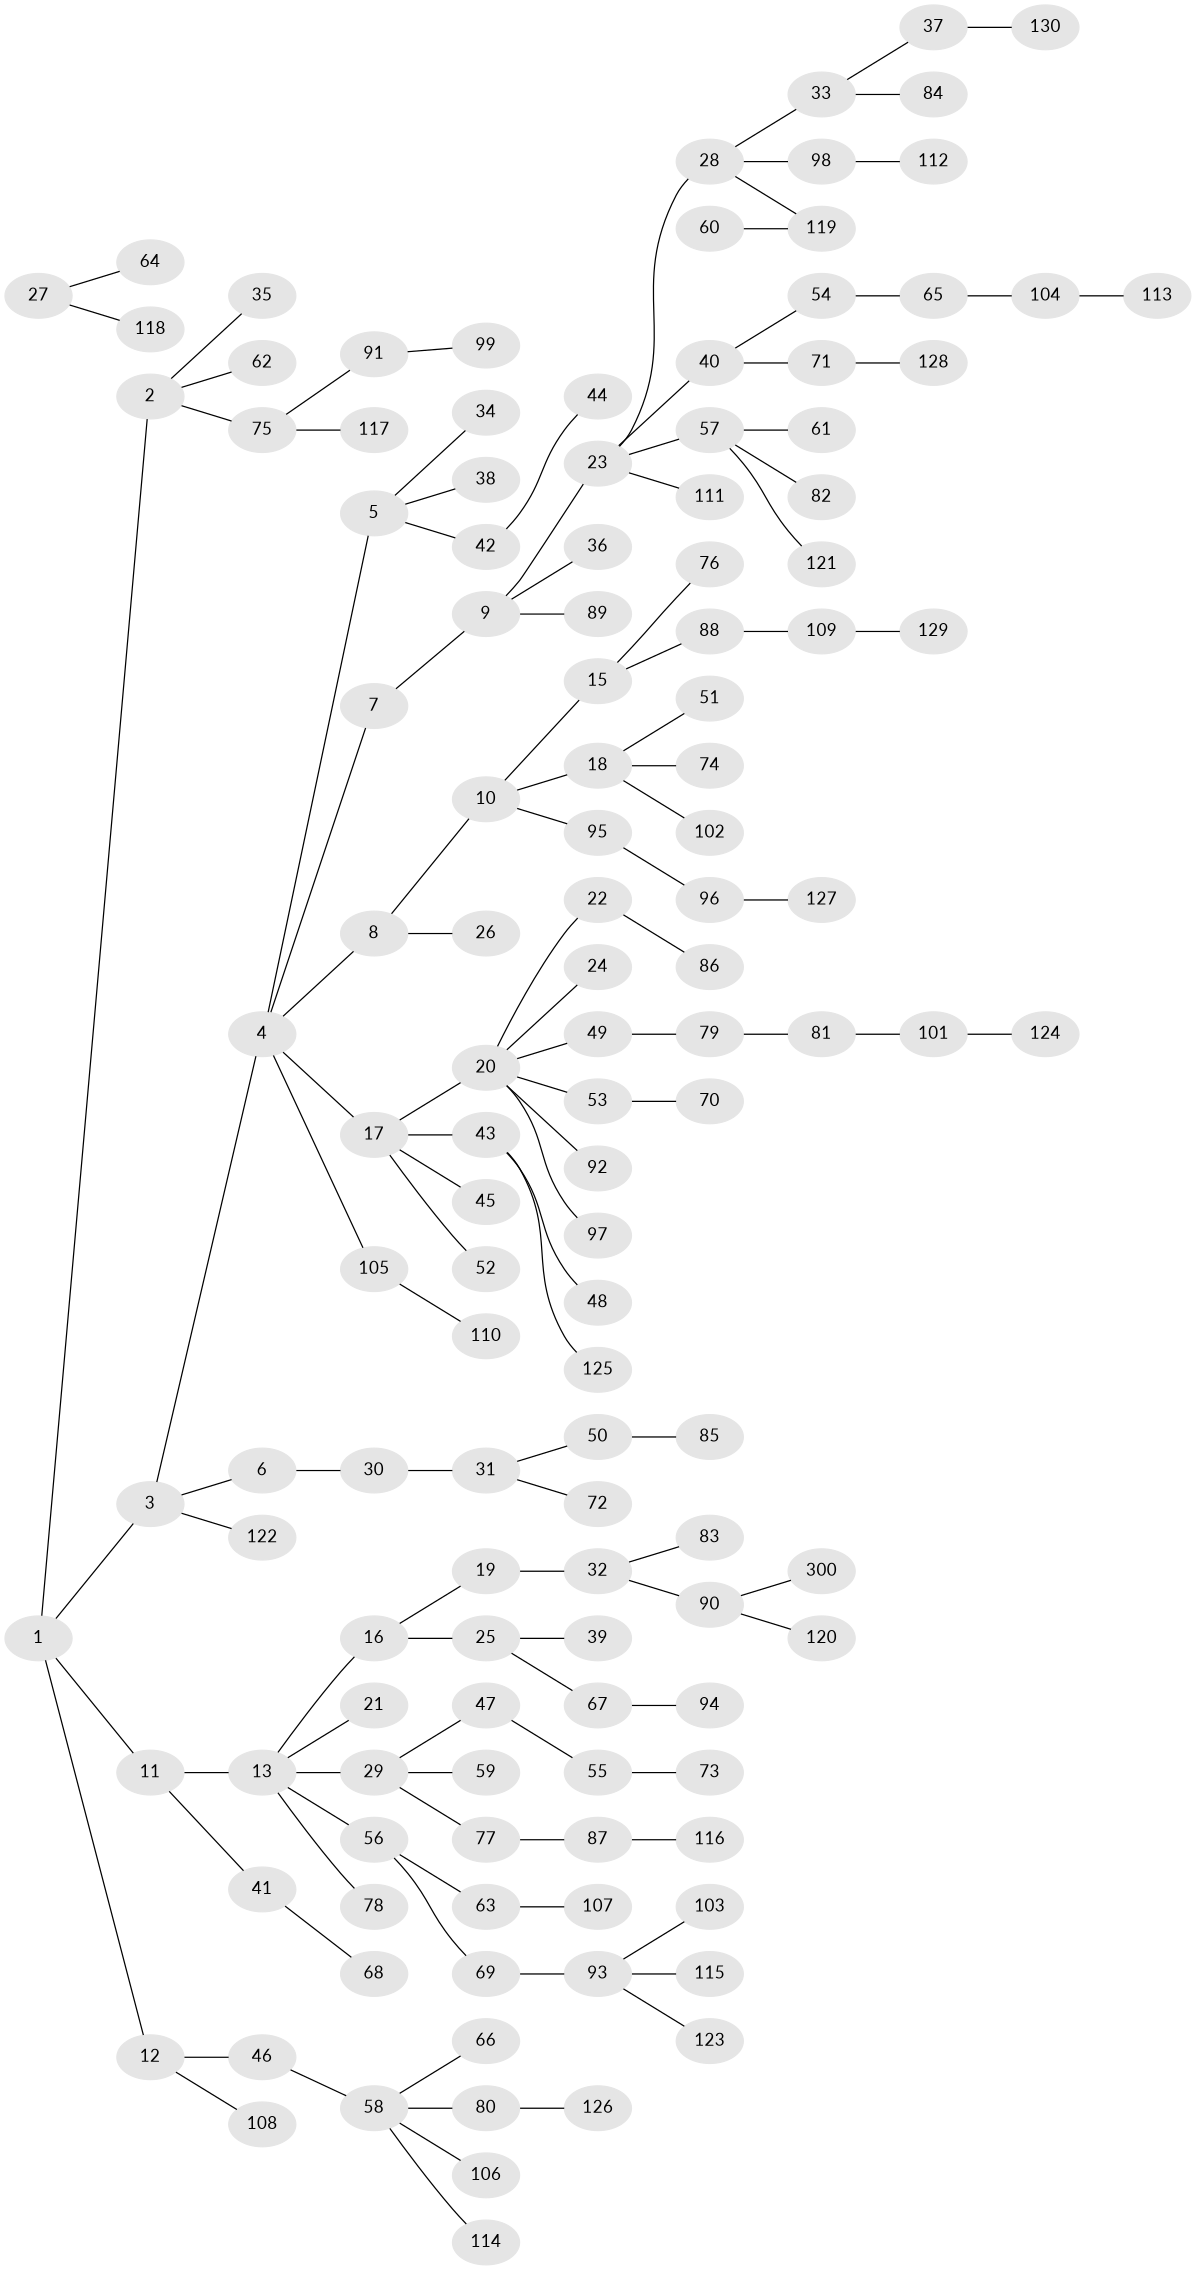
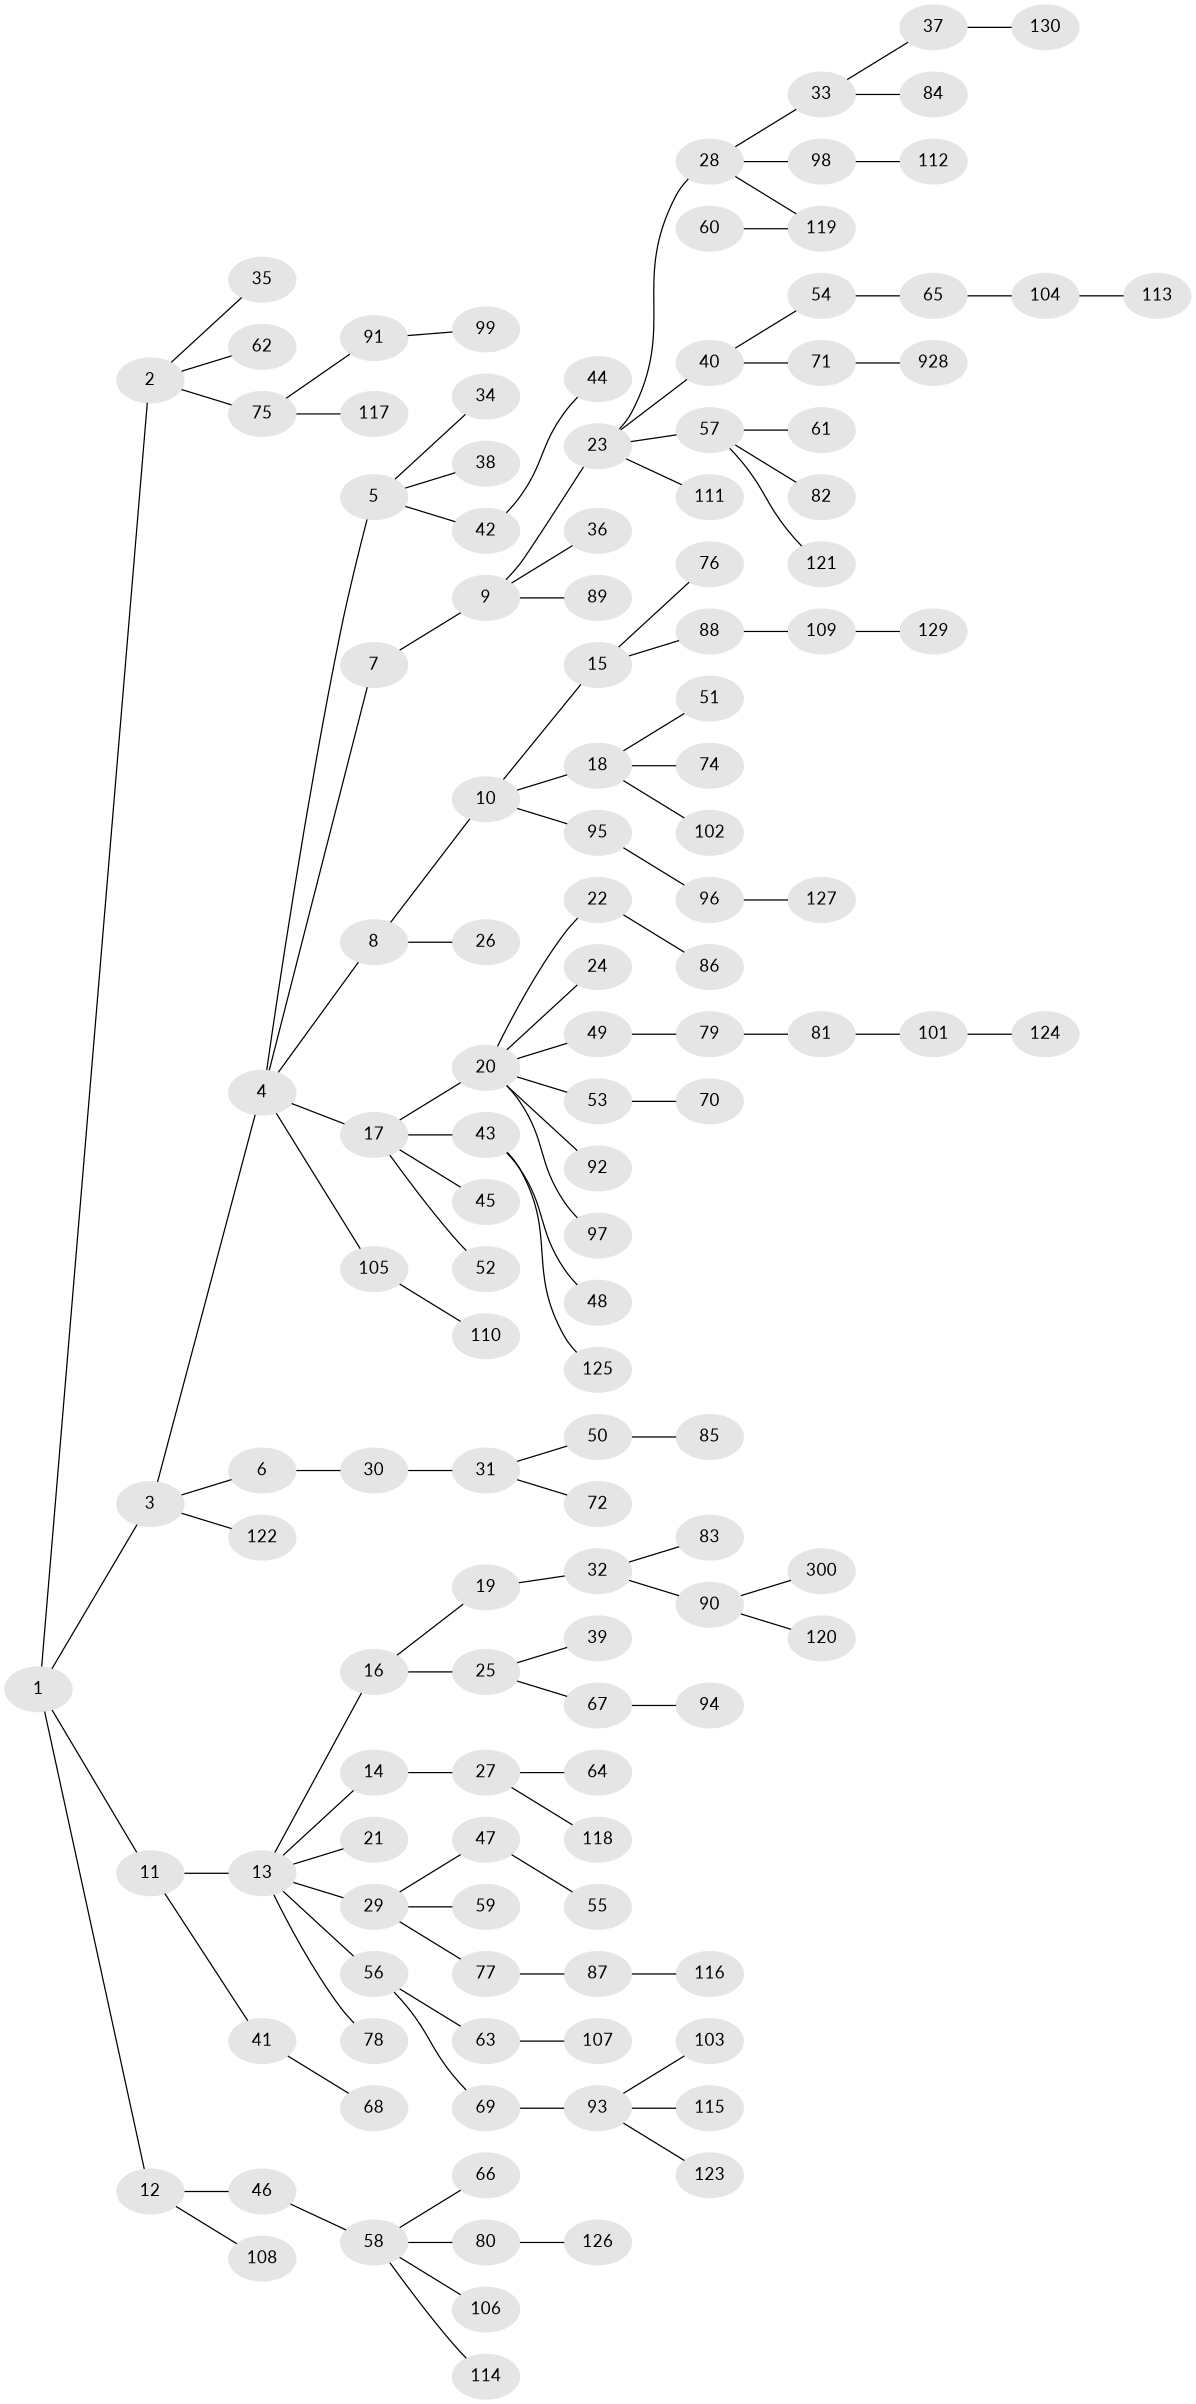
(934, 363) -> (934, 363)
none -> (374, 1773)
(710, 1773) -> none
